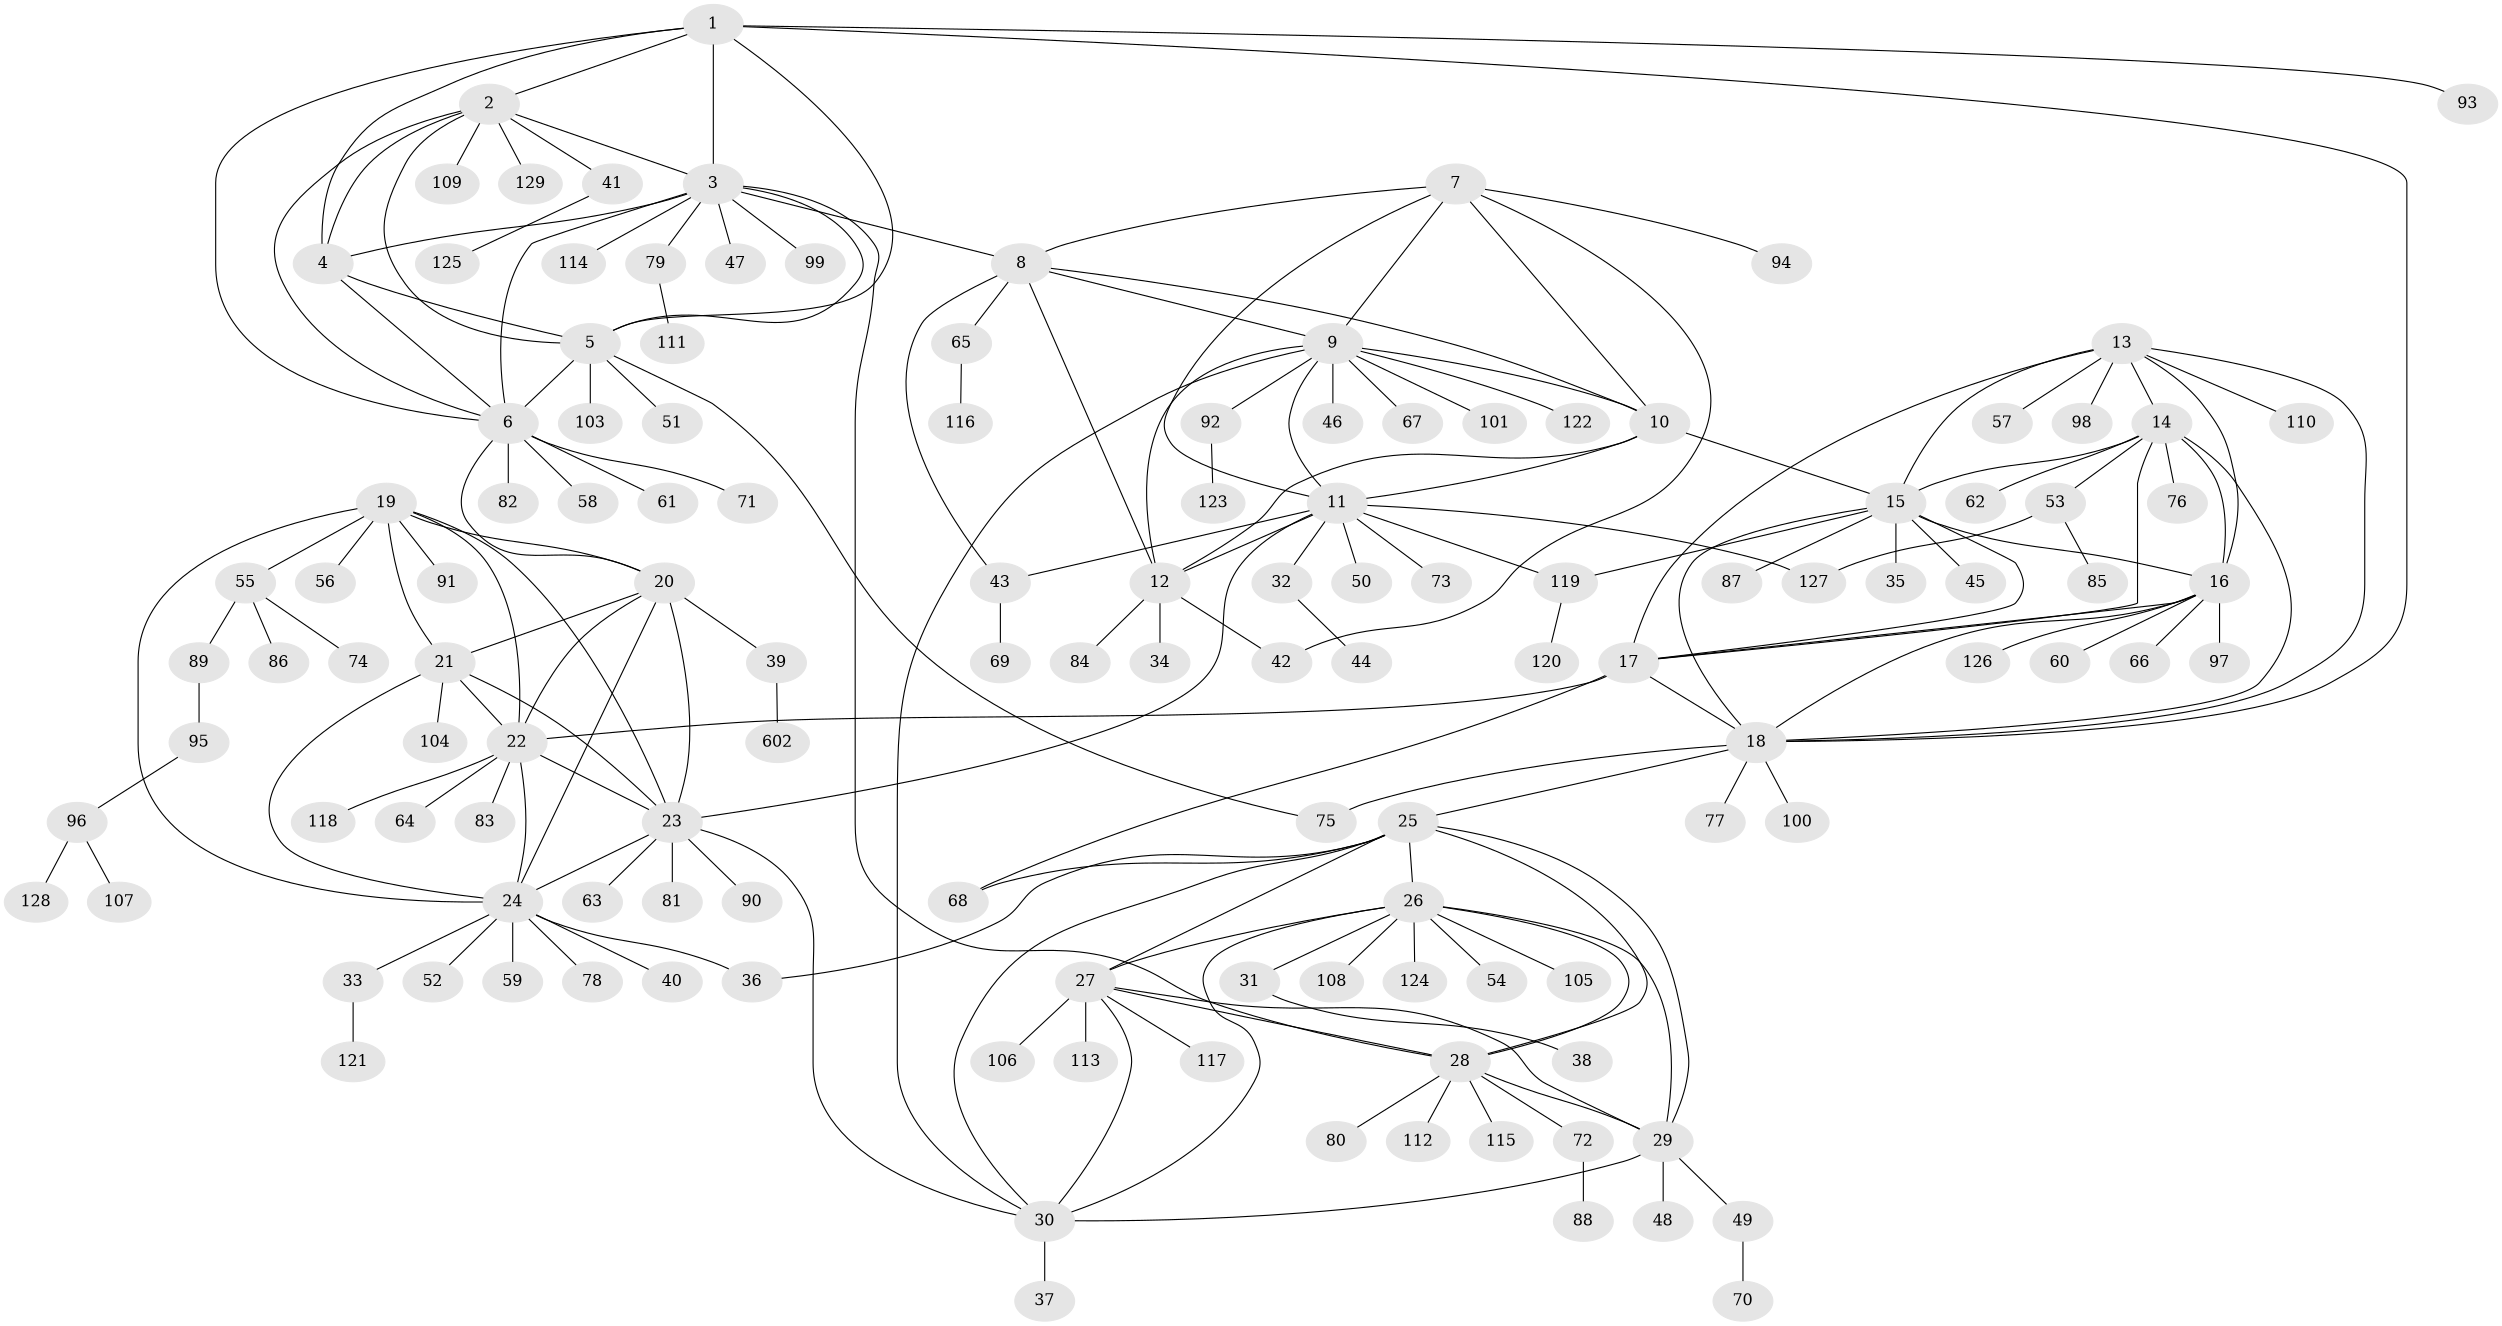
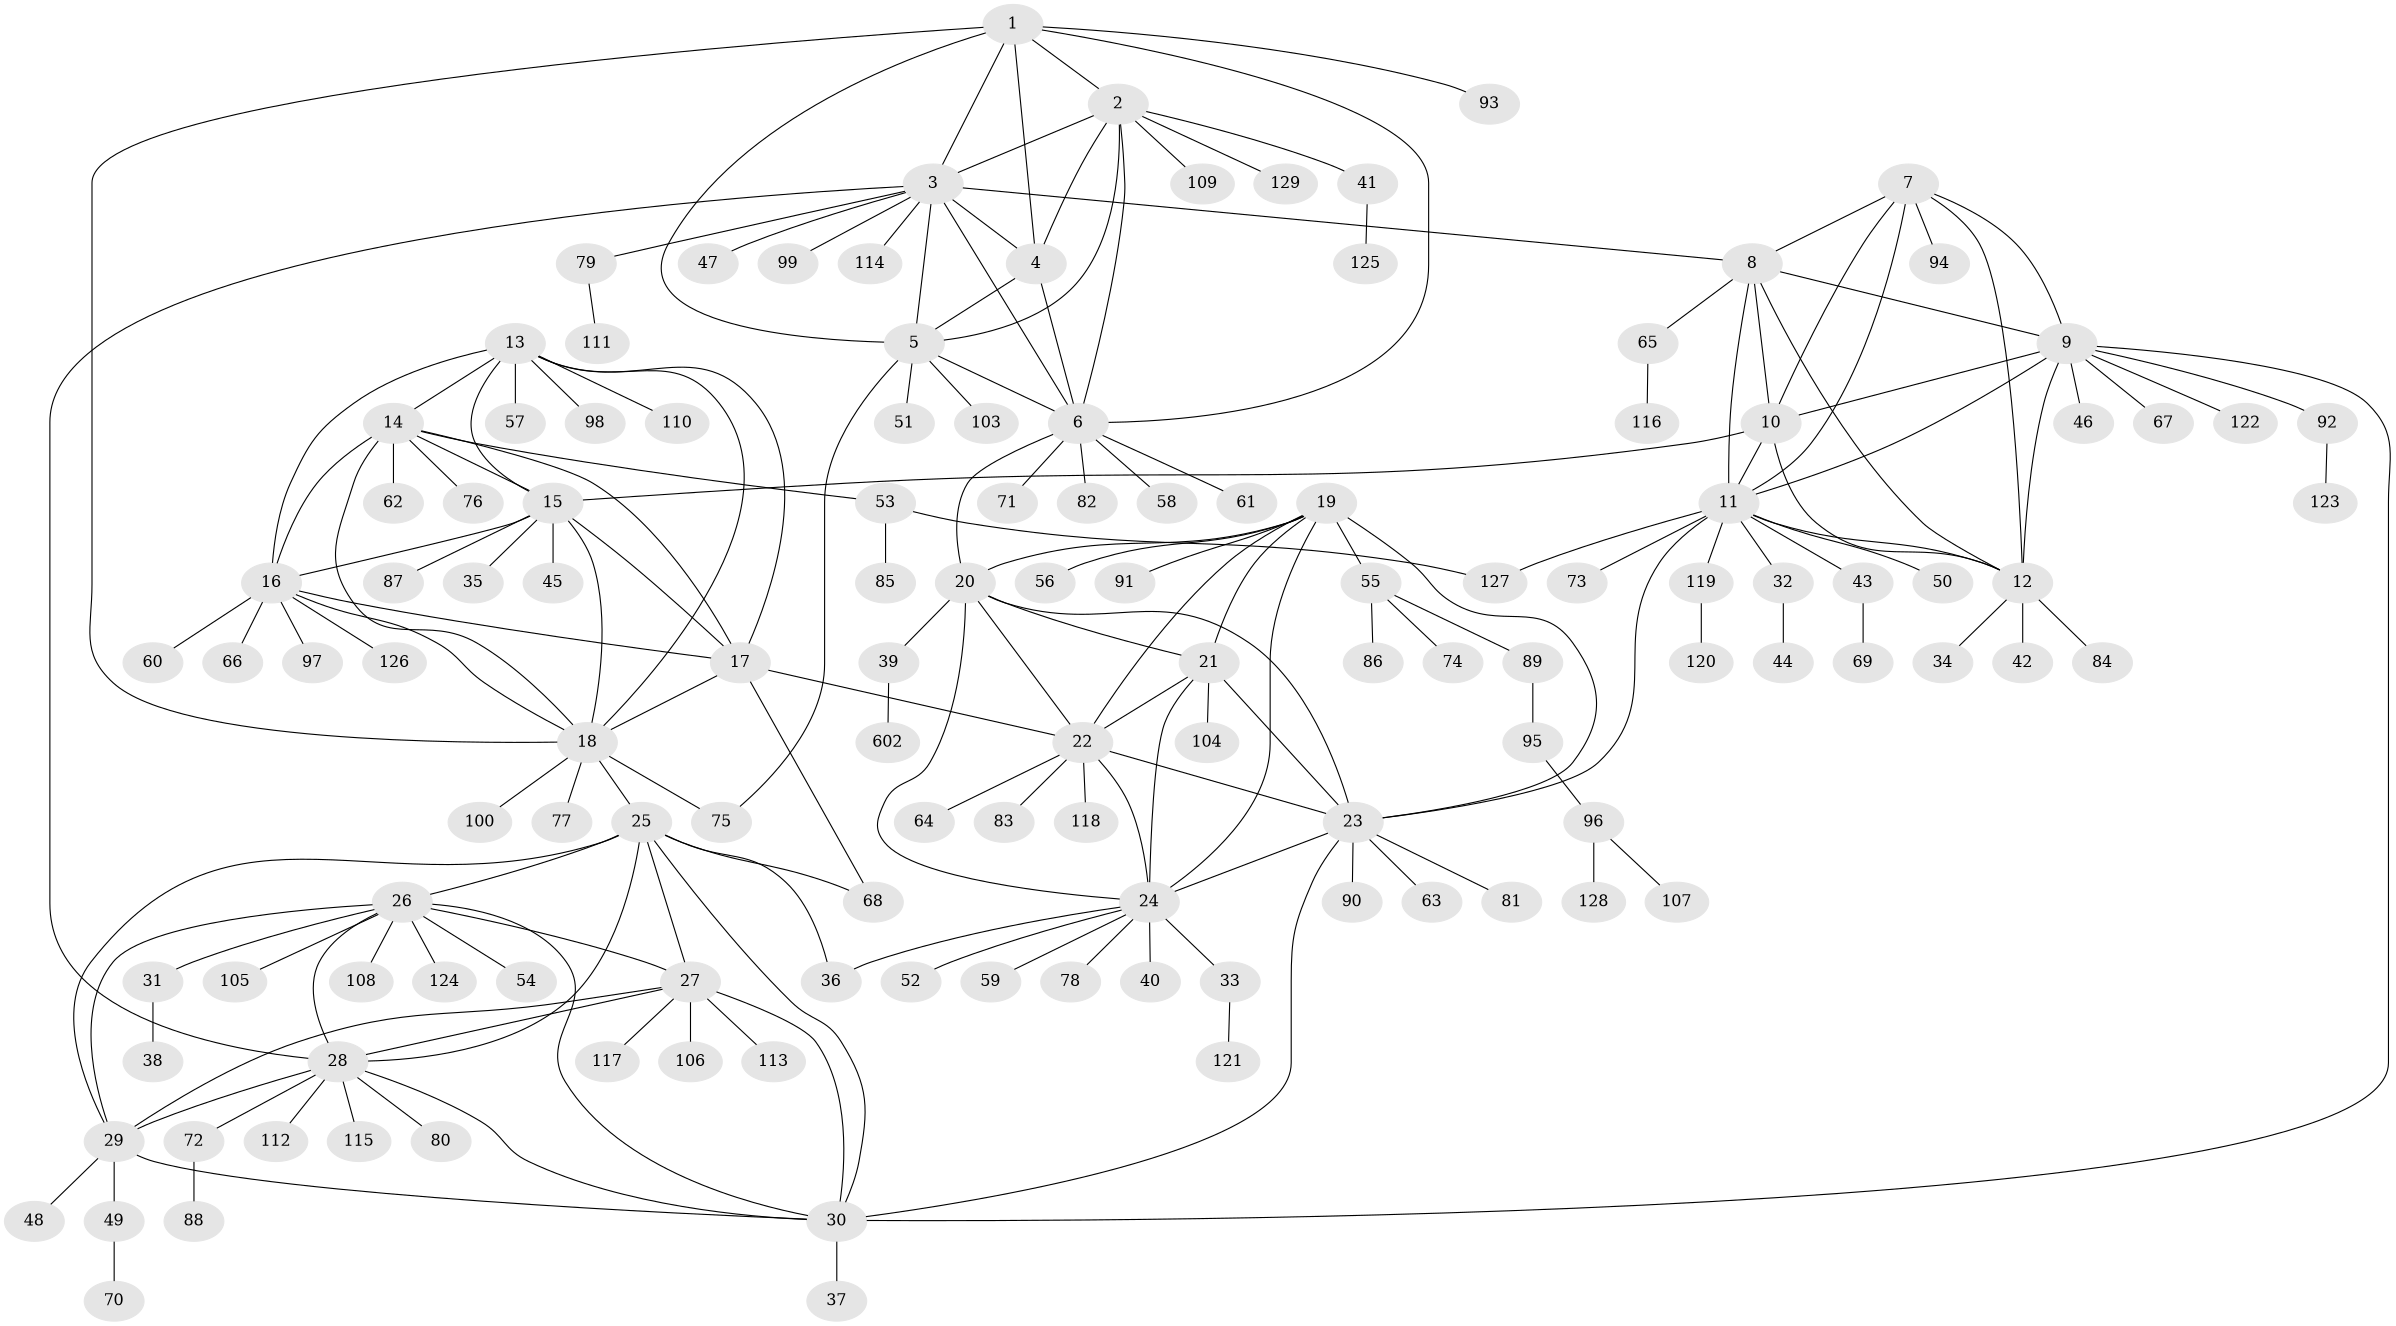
(909, 408) -> (1733, 383)
(1495, 423) -> none
(1672, 481) -> (2008, 368)
(1670, 557) -> none
none -> (573, 1179)
